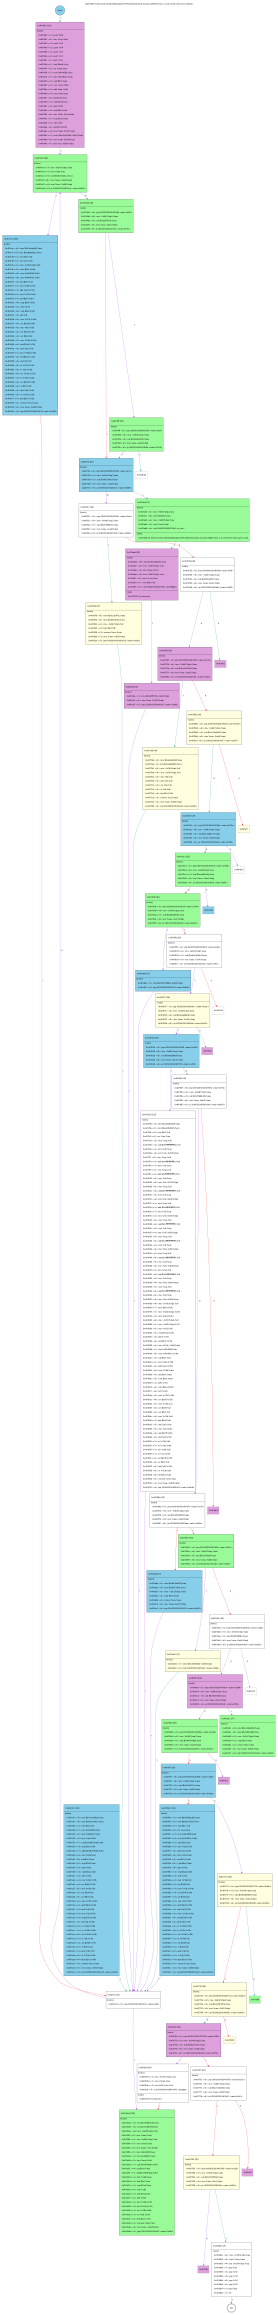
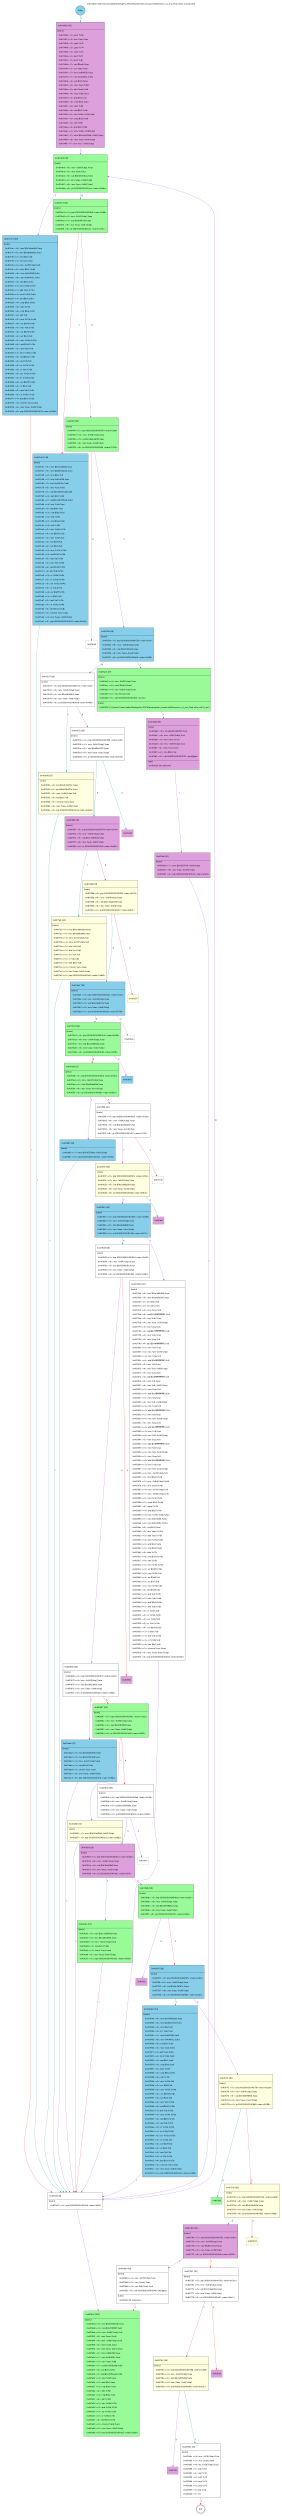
(106, 345) -> (69, 343)
none -> (89, 2077)
